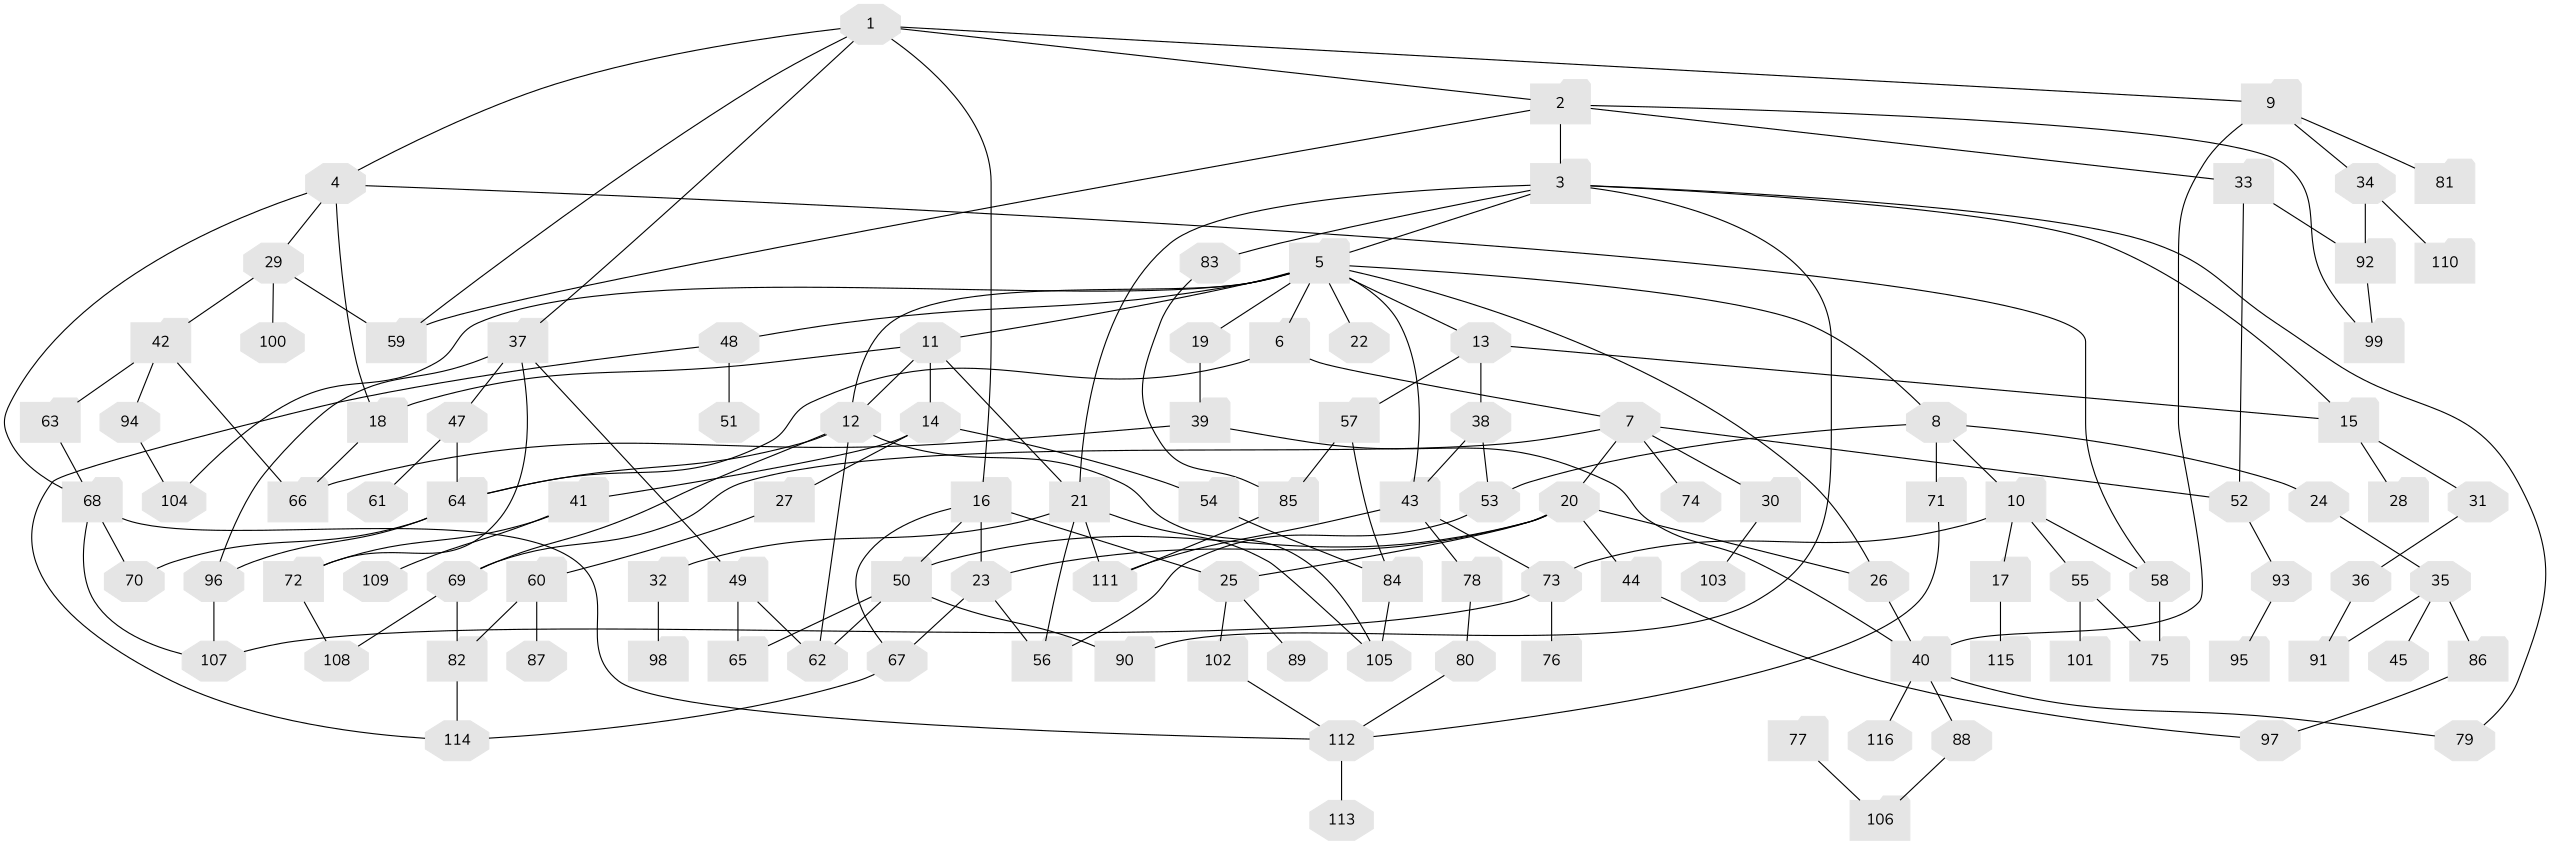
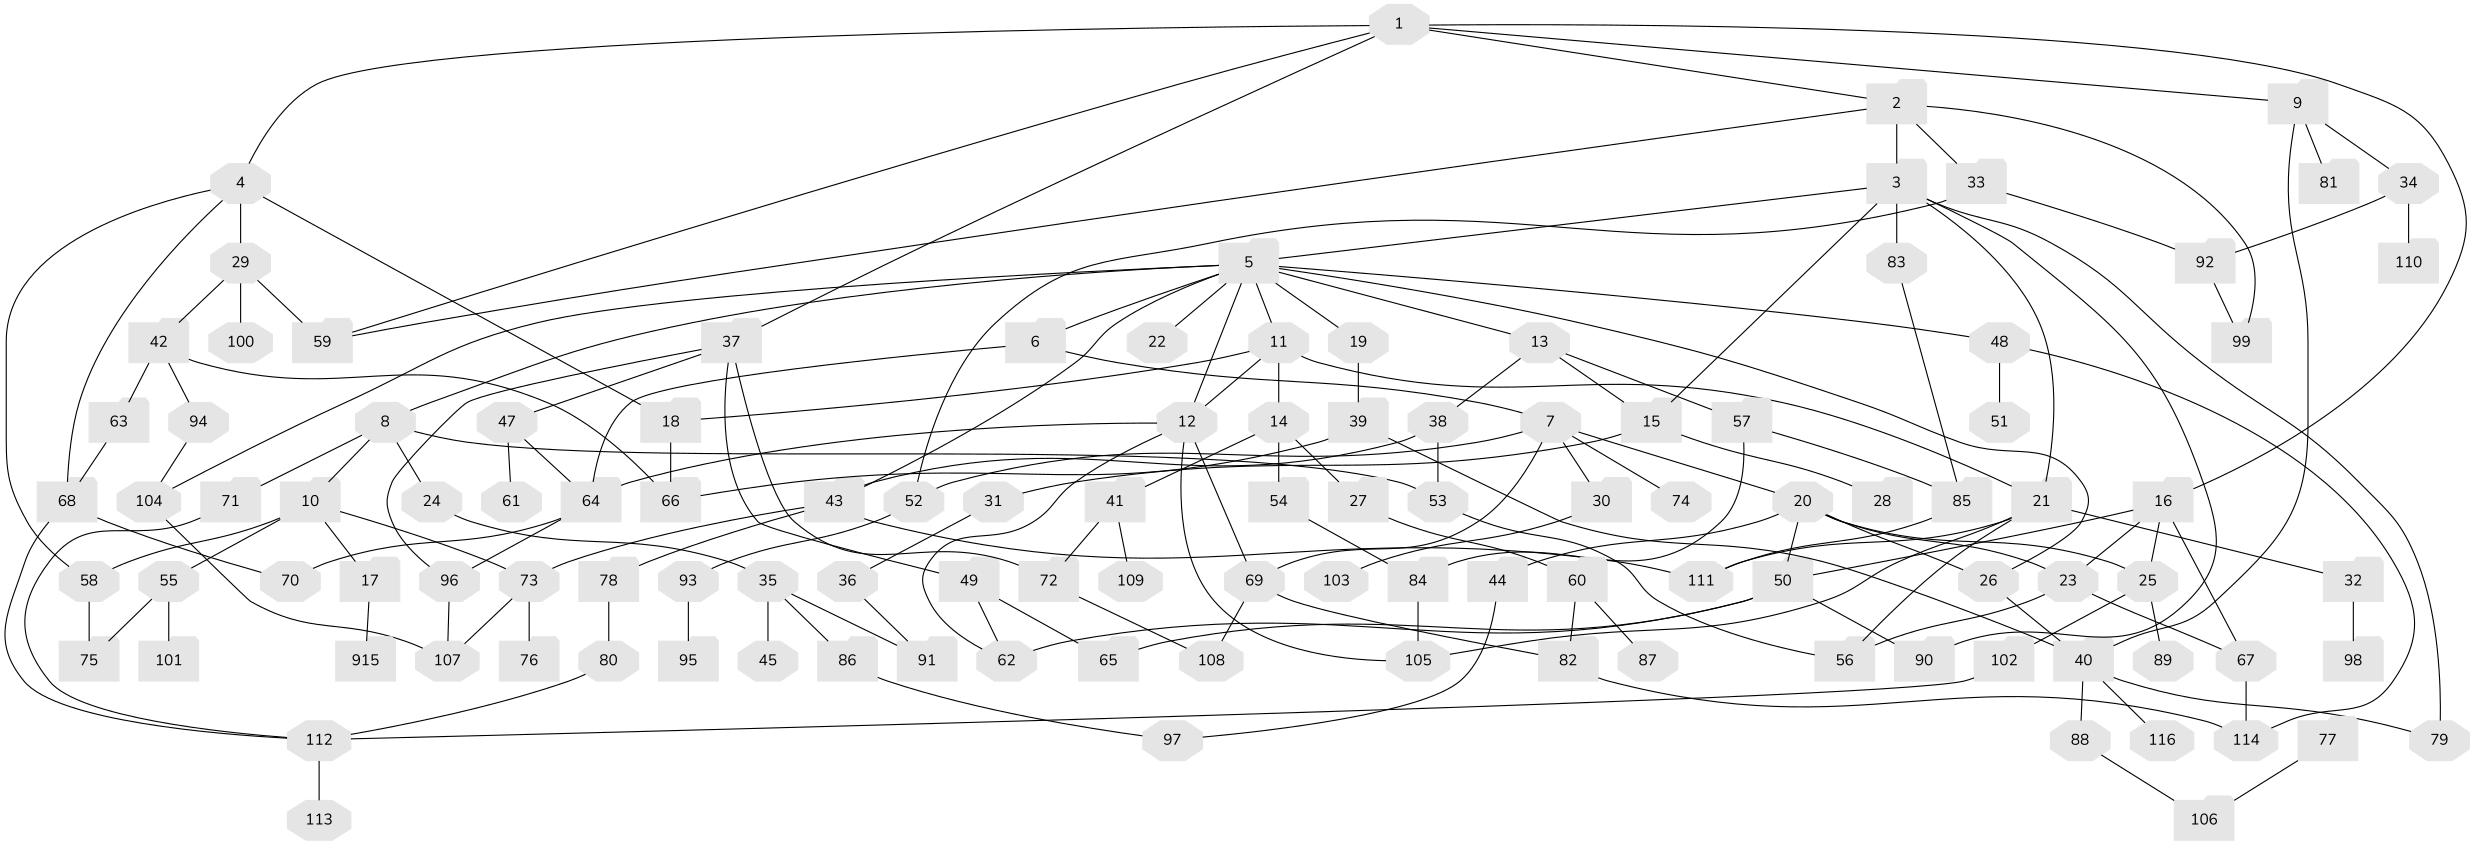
(101, 610) -> (279, 614)
(2001, 661) -> (366, 661)
